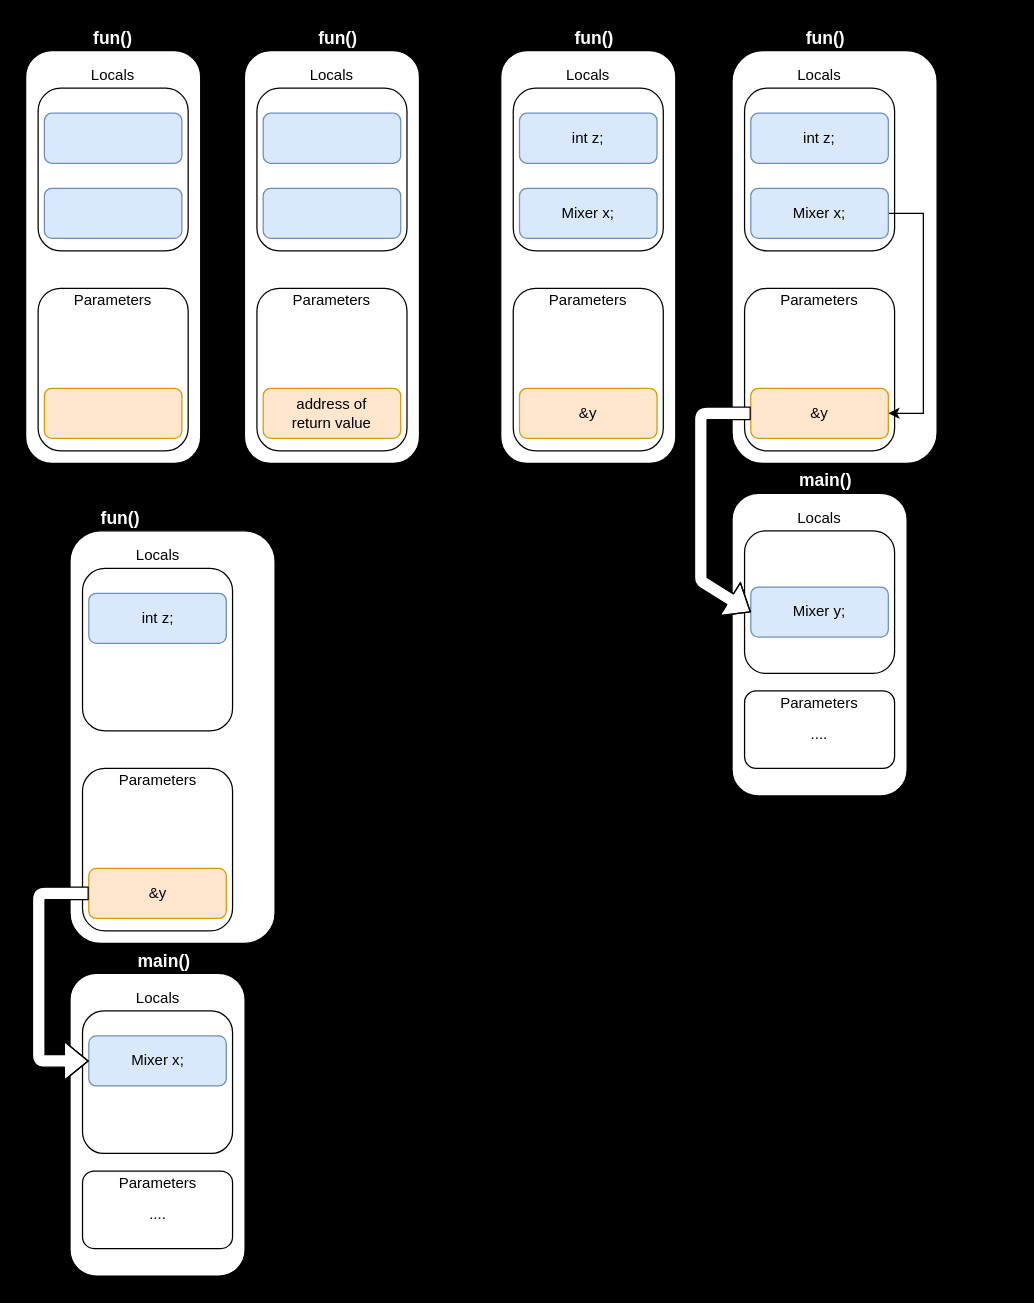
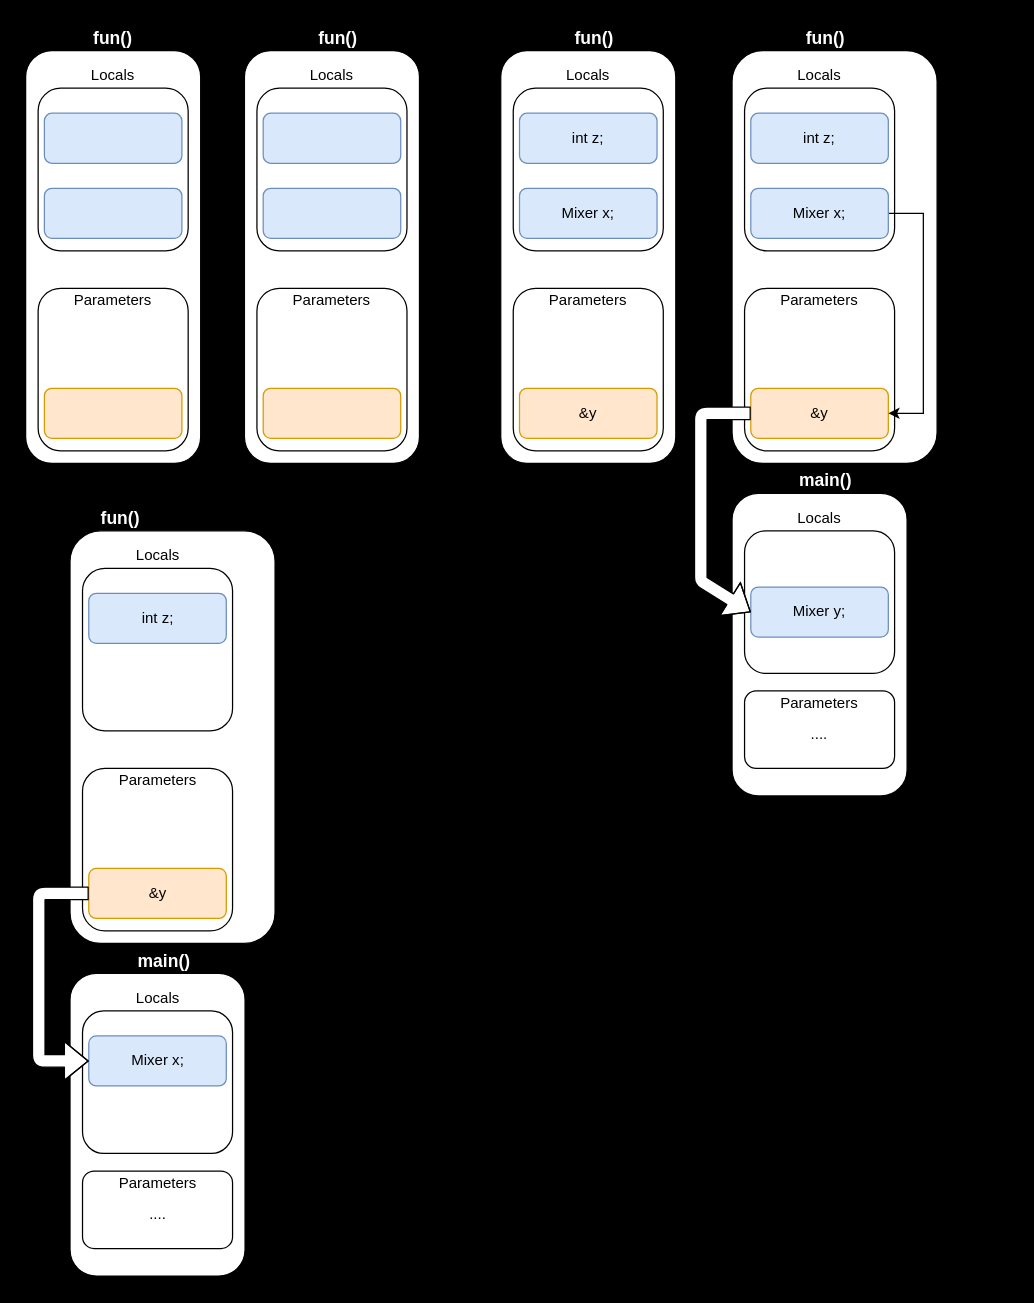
(332, 413) -> none
